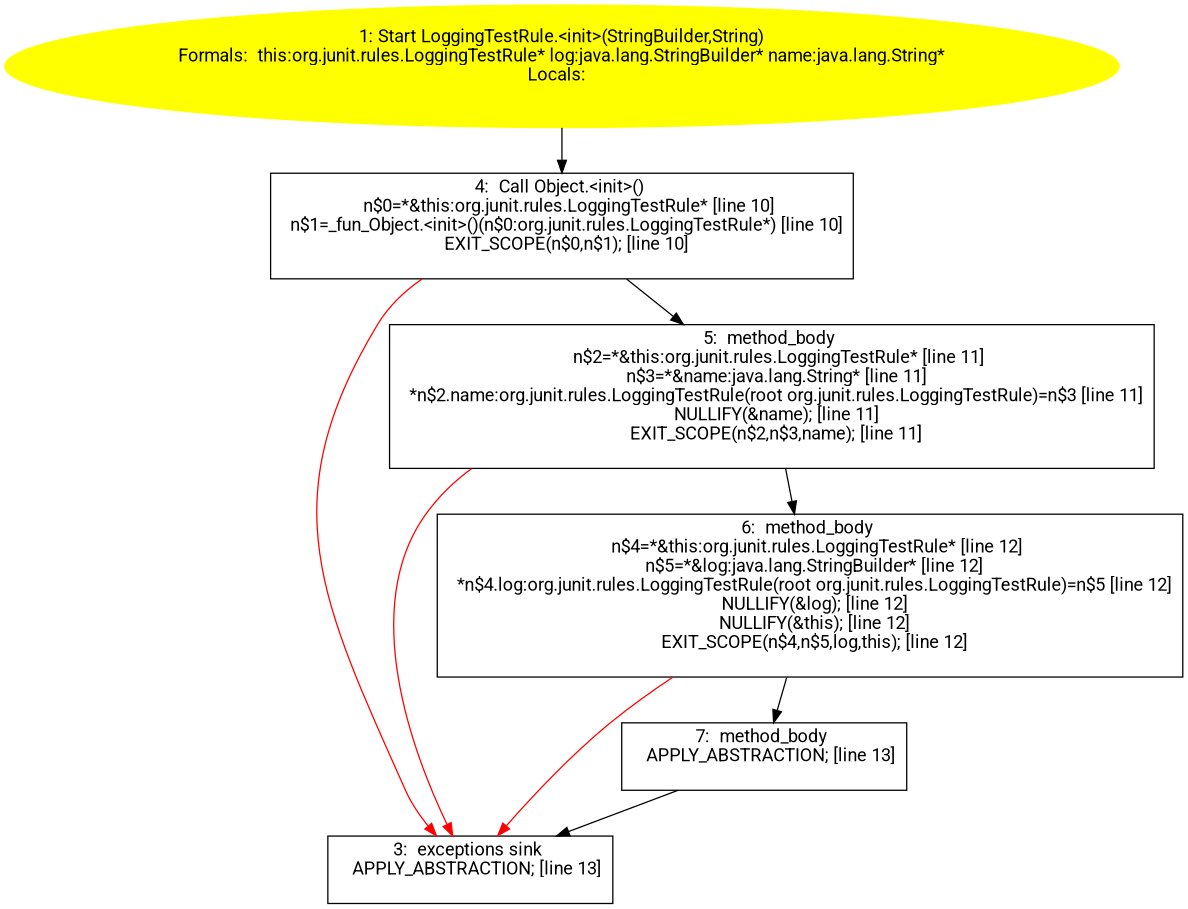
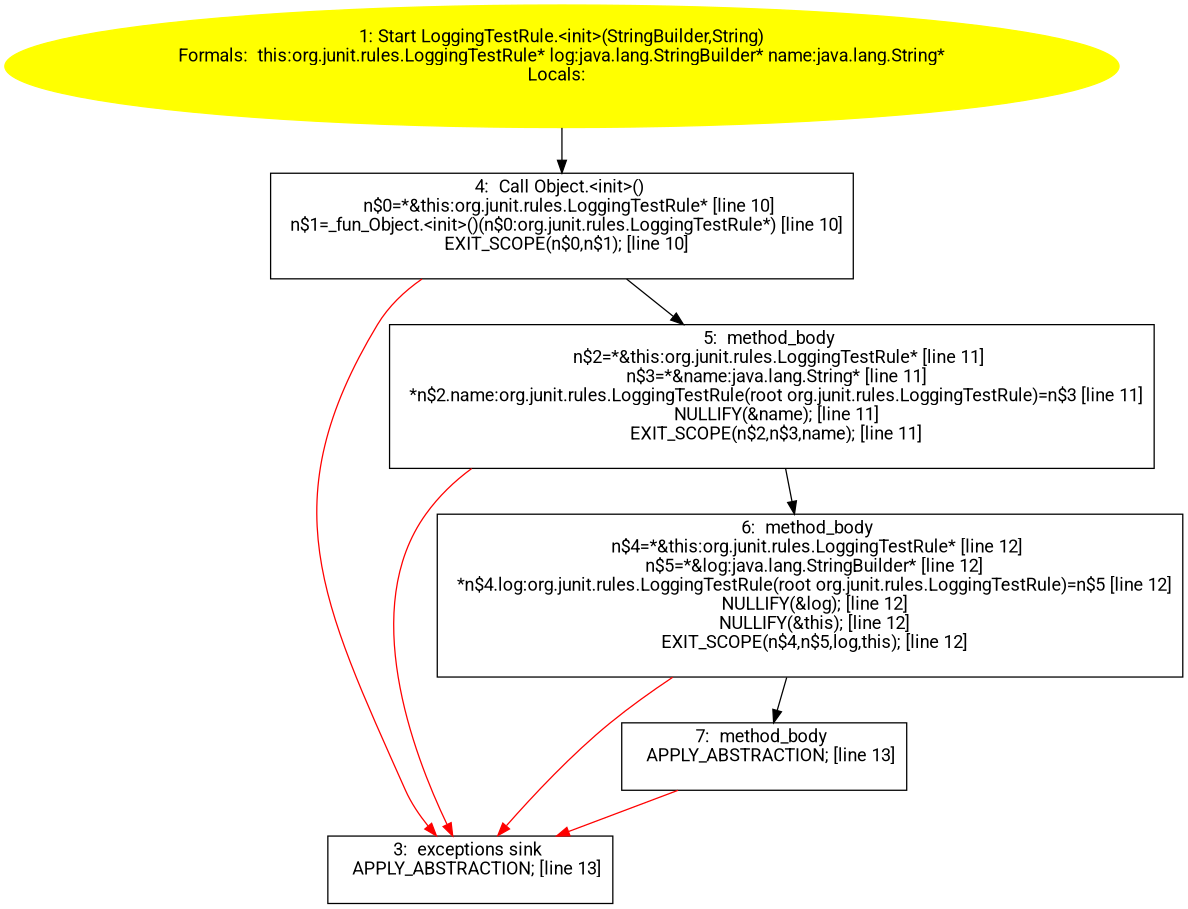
(623, 811) -> (623, 811)
